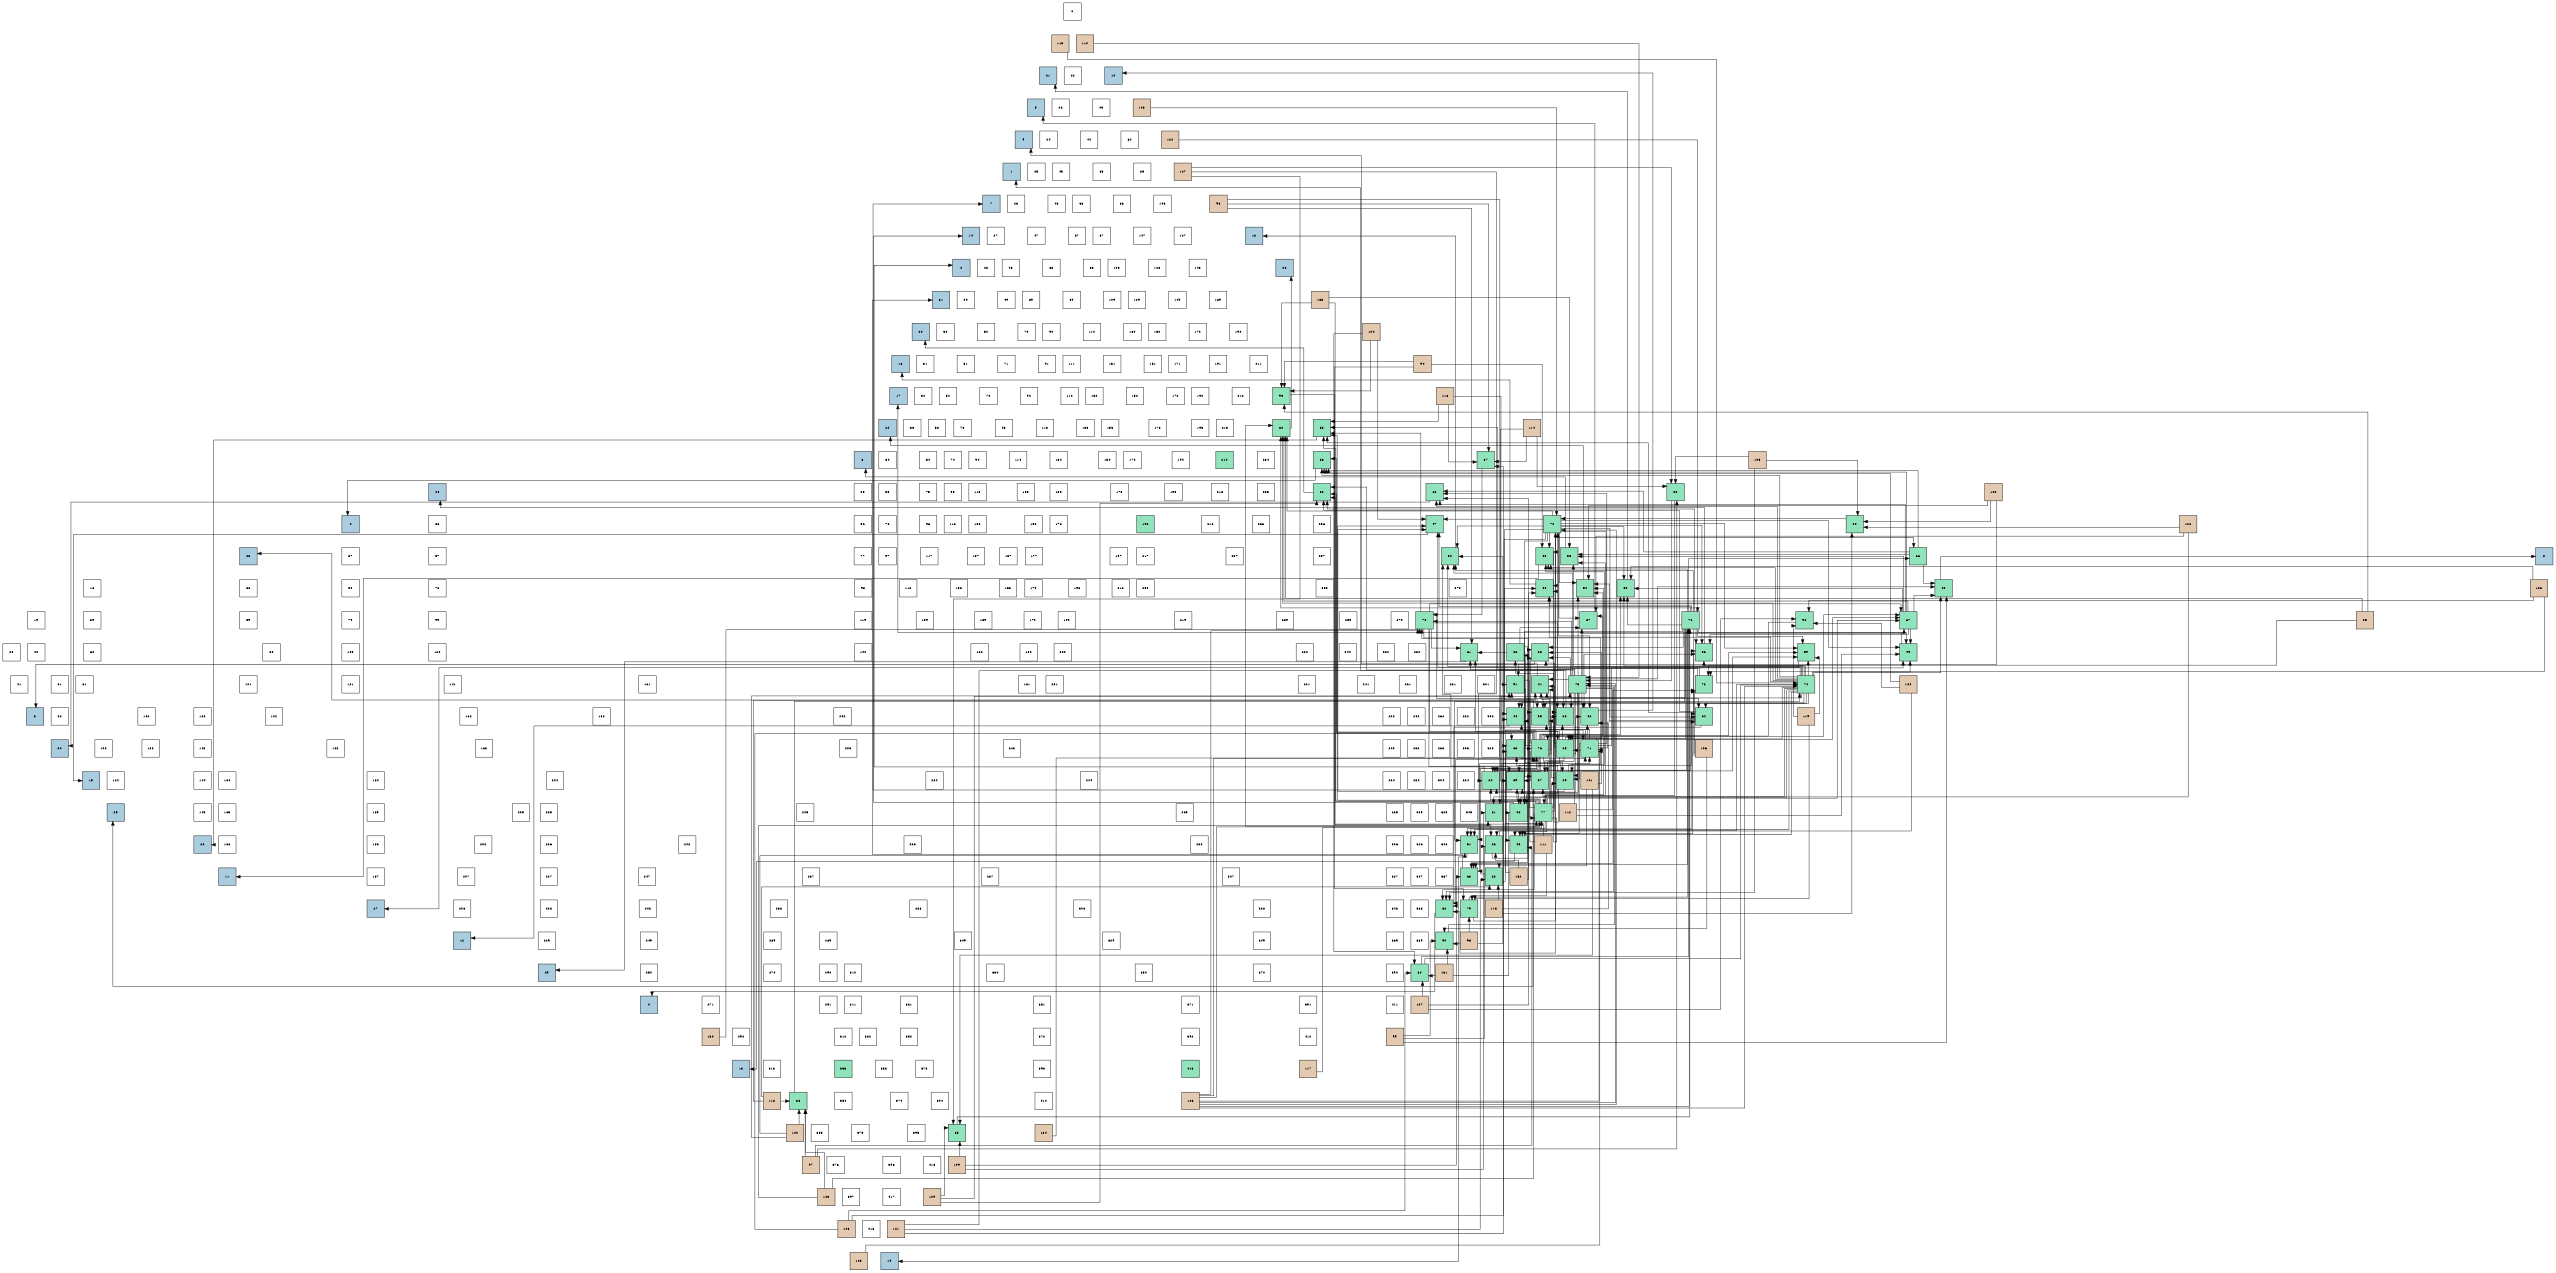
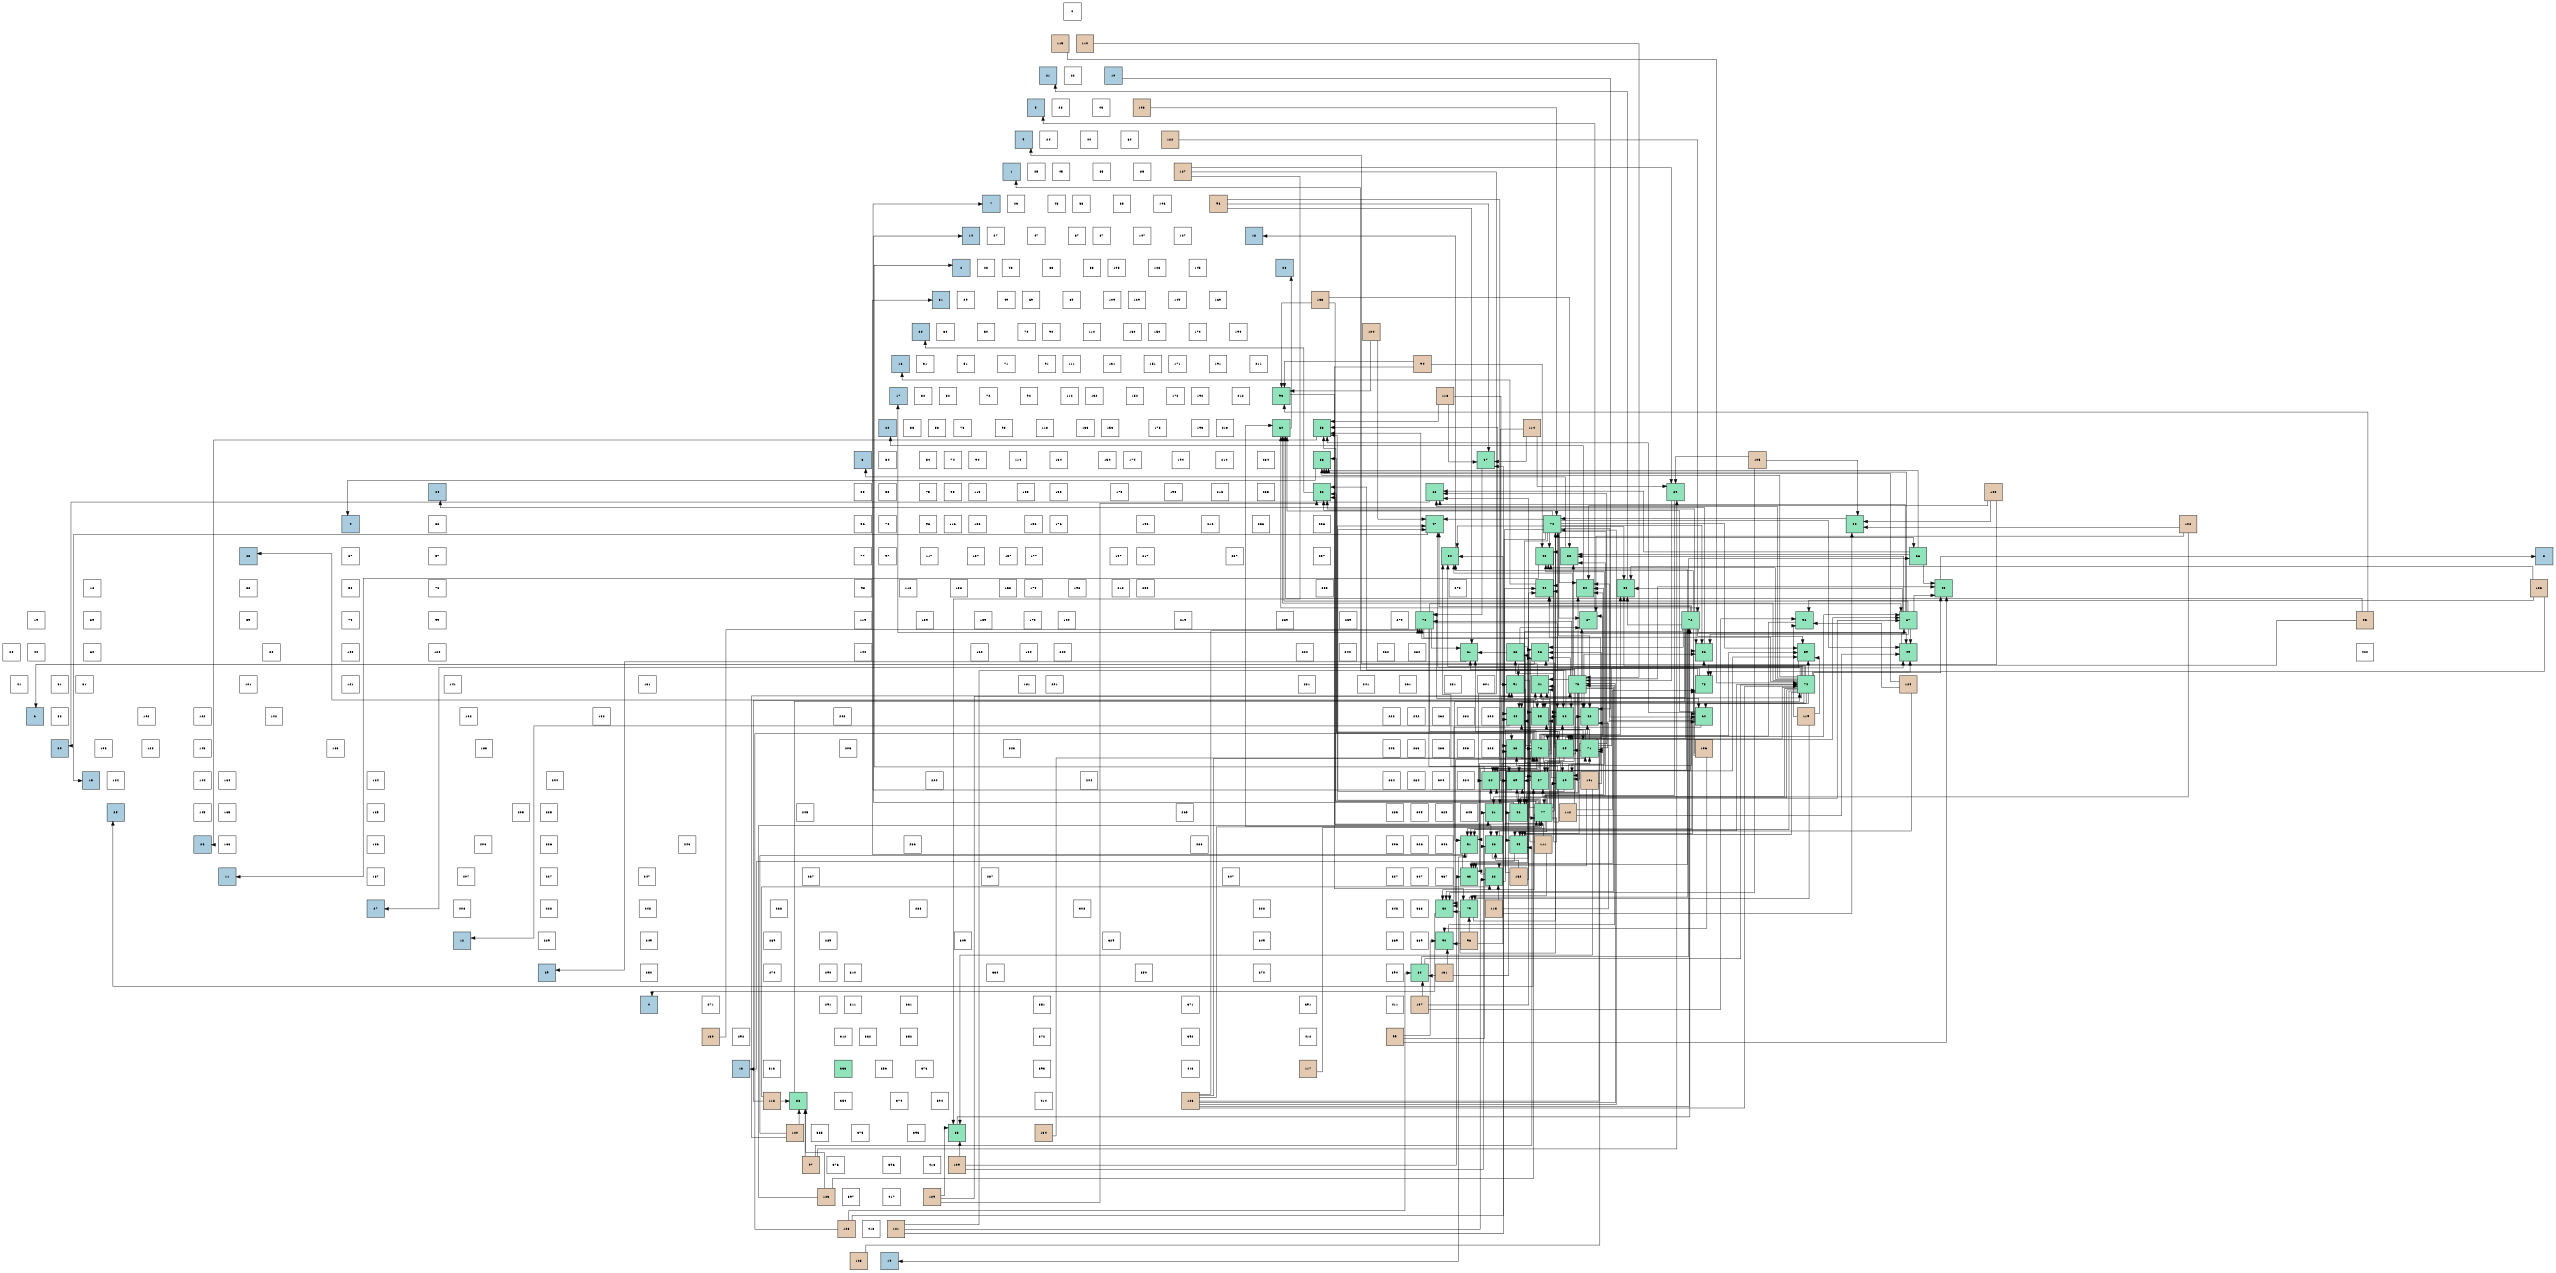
(1653, 156) -> (1611, 154)
(1225, 460) -> (1225, 460)
(1145, 524) -> (1145, 524)
none -> (2365, 652)
(1334, 673) -> none
(1191, 1069) -> (1191, 1069)
